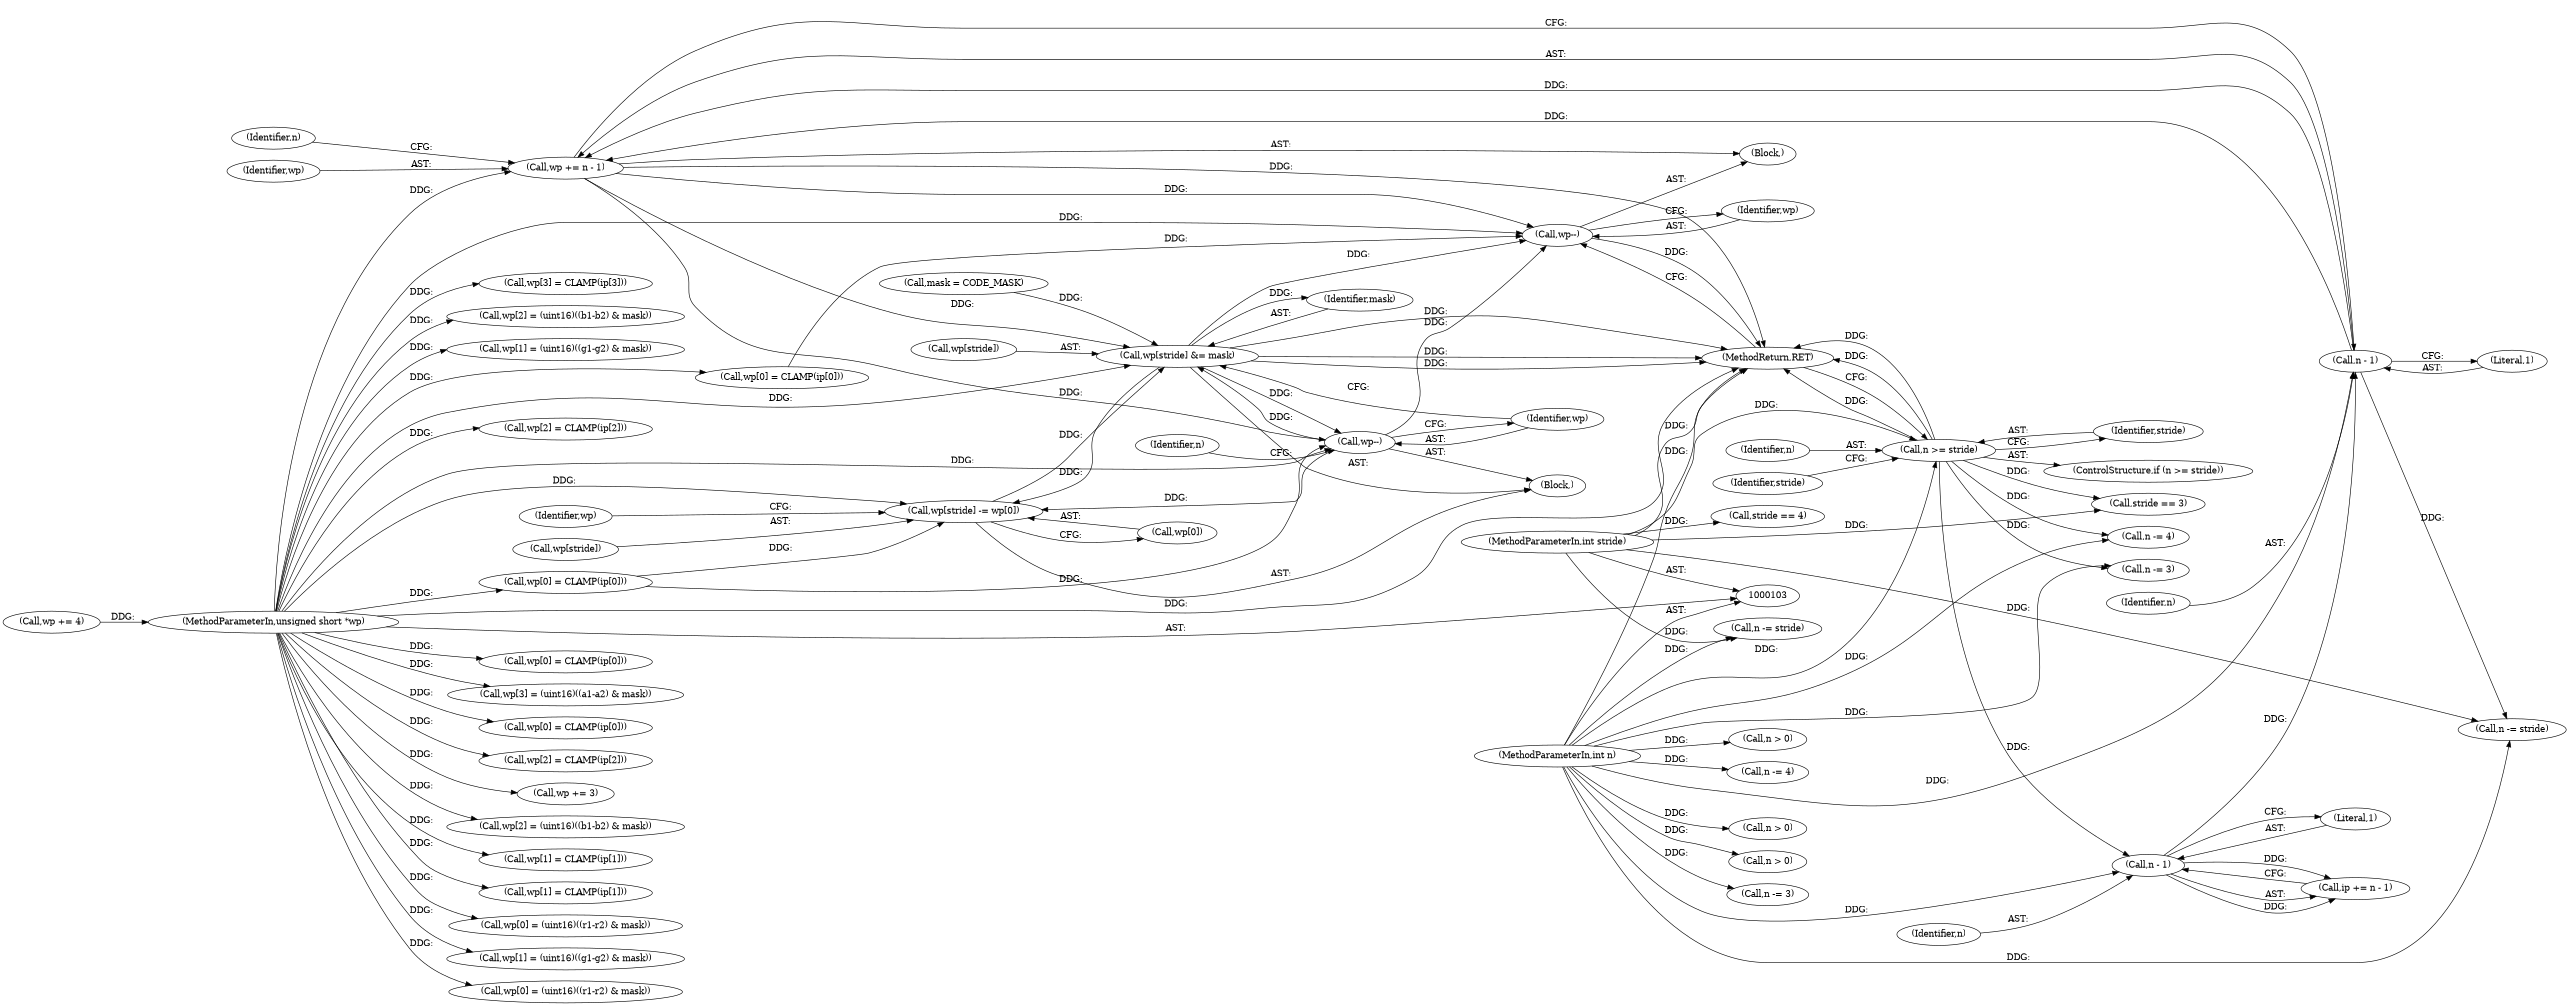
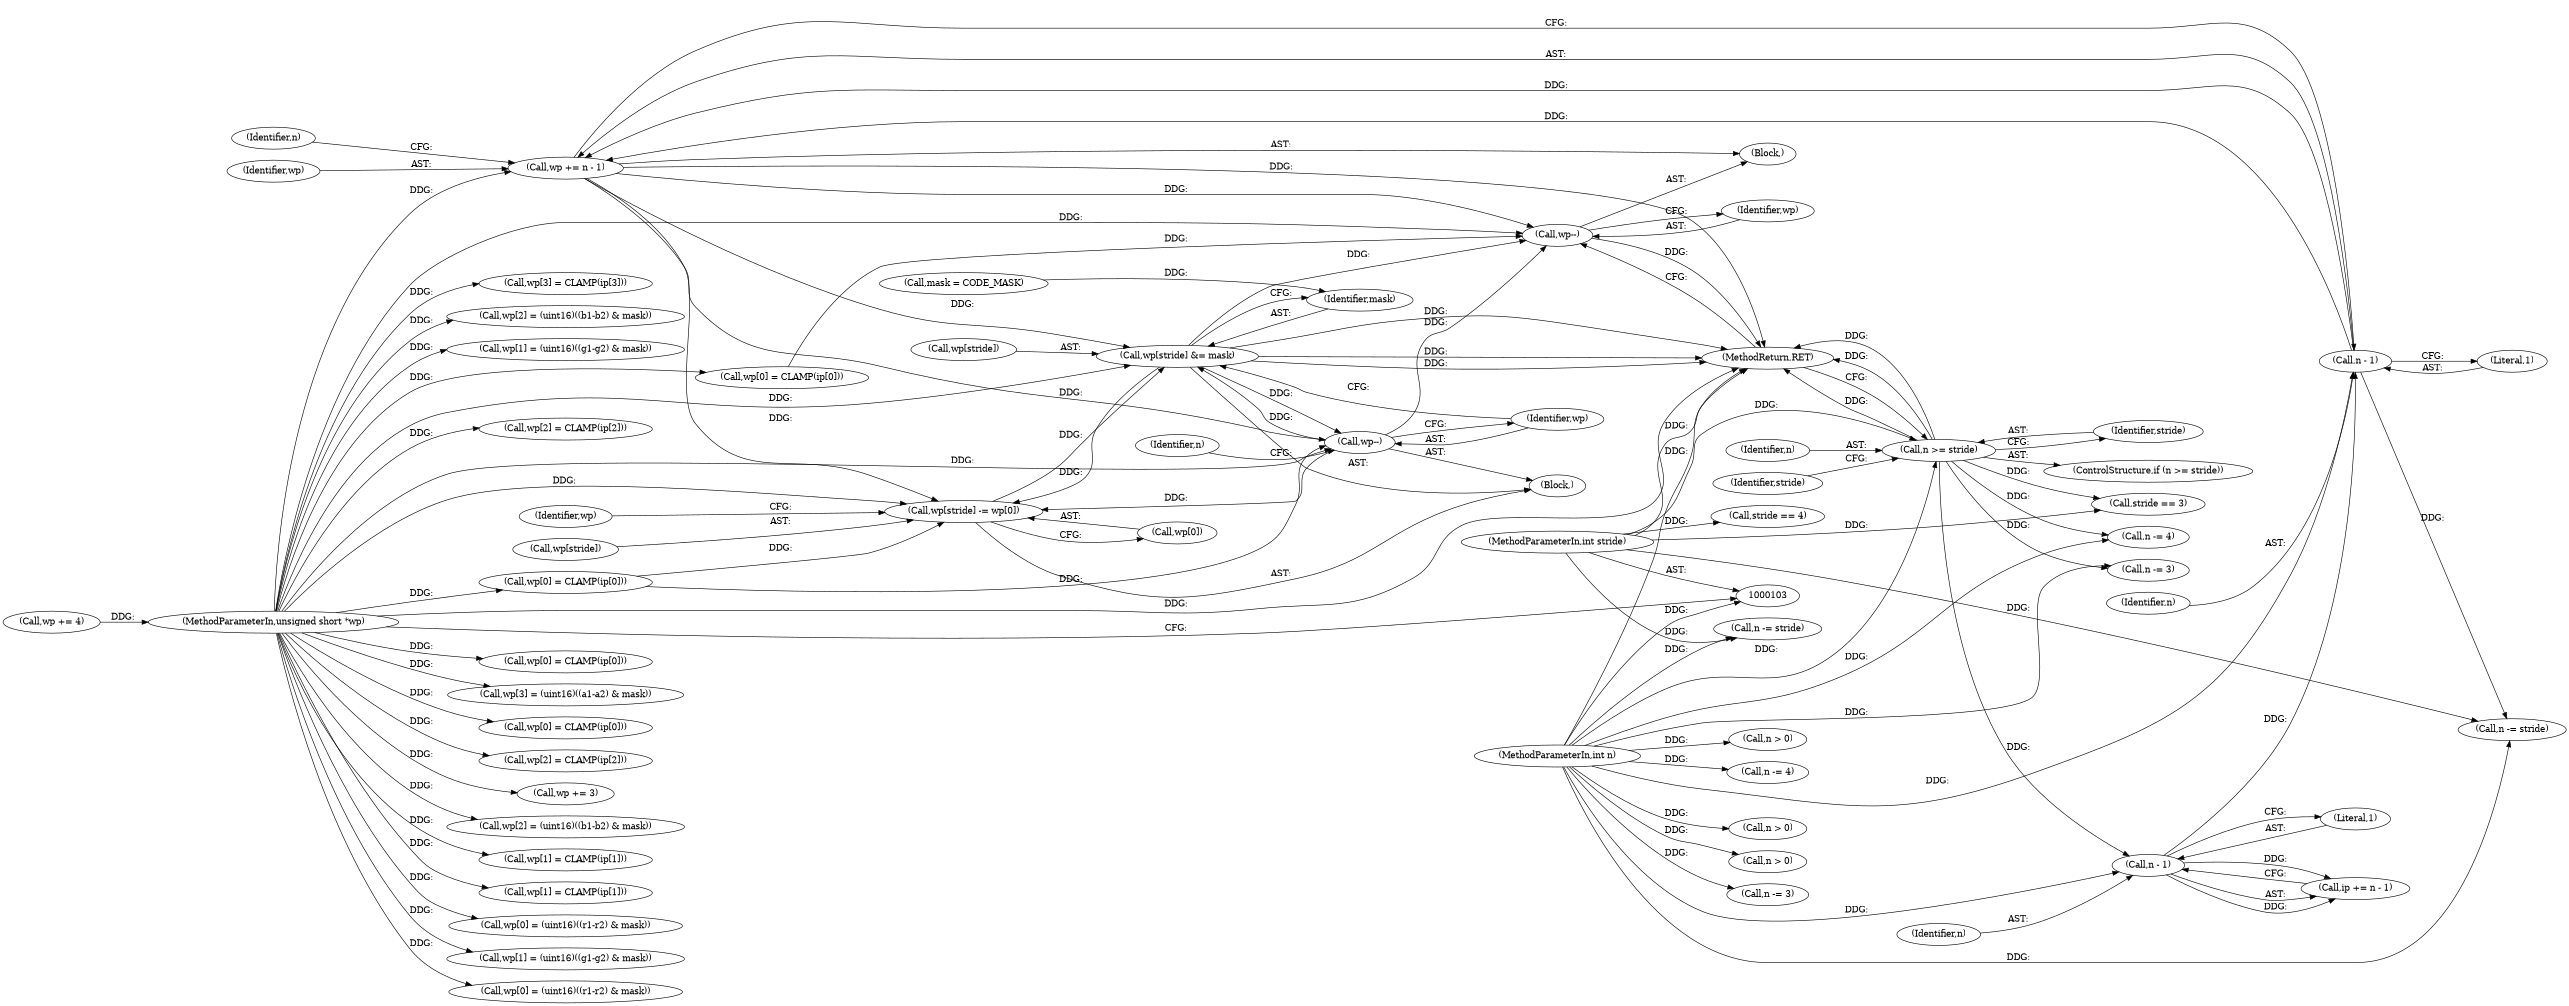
(1282, 294) -> (1282, 294)
(1085, 312) -> (1182, 280)
none -> (687, 393)
(1678, 611) -> (1678, 611)
(1177, 629) -> (1177, 629)
